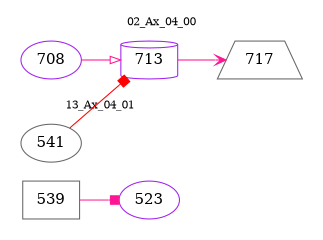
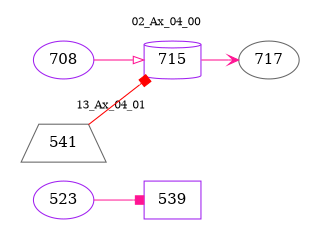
(149, 60) -> (173, 60)
(260, 60) -> (269, 60)
(51, 143) -> (64, 143)
(51, 200) -> (173, 200)
(94, 200) -> (113, 200)
